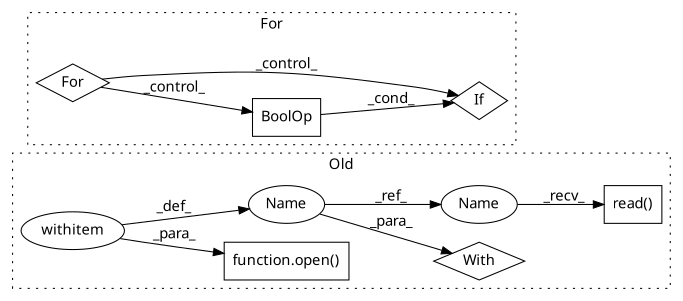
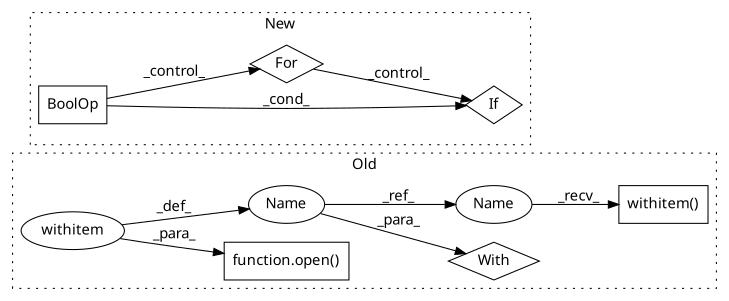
(272, 25) -> (280, 25)
(171, 99) -> (178, 85)
(633, 204) -> (663, 204)
